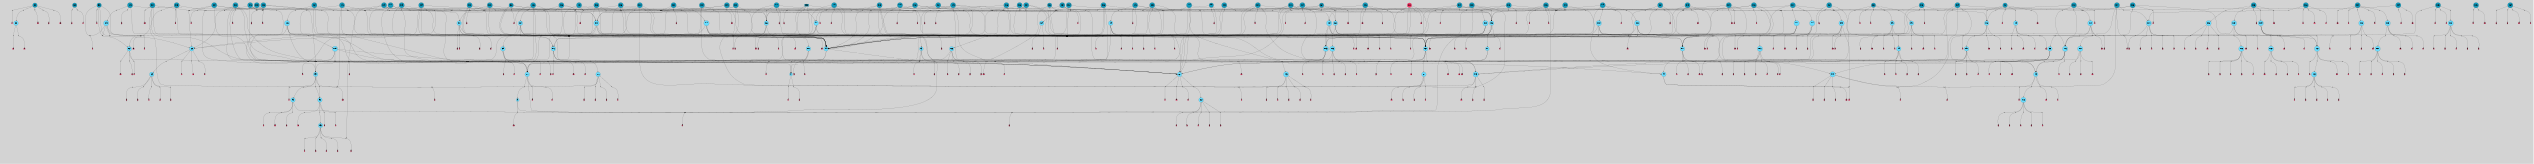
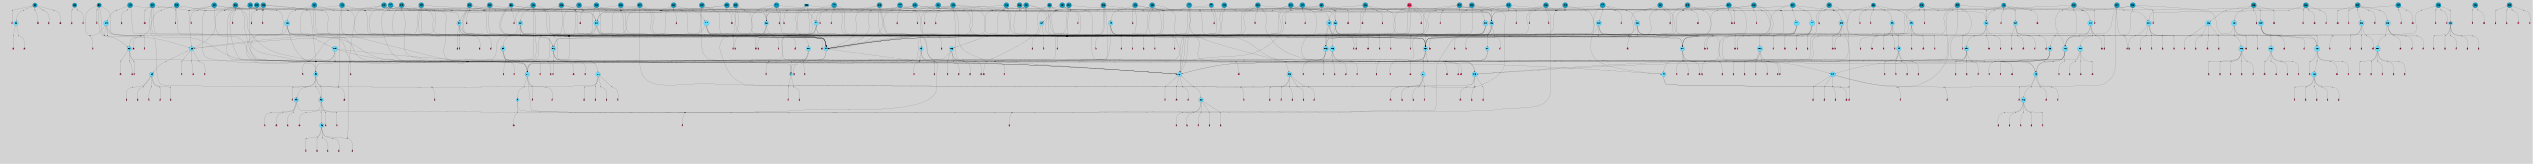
(2451, 23) -> (2451, 23)
